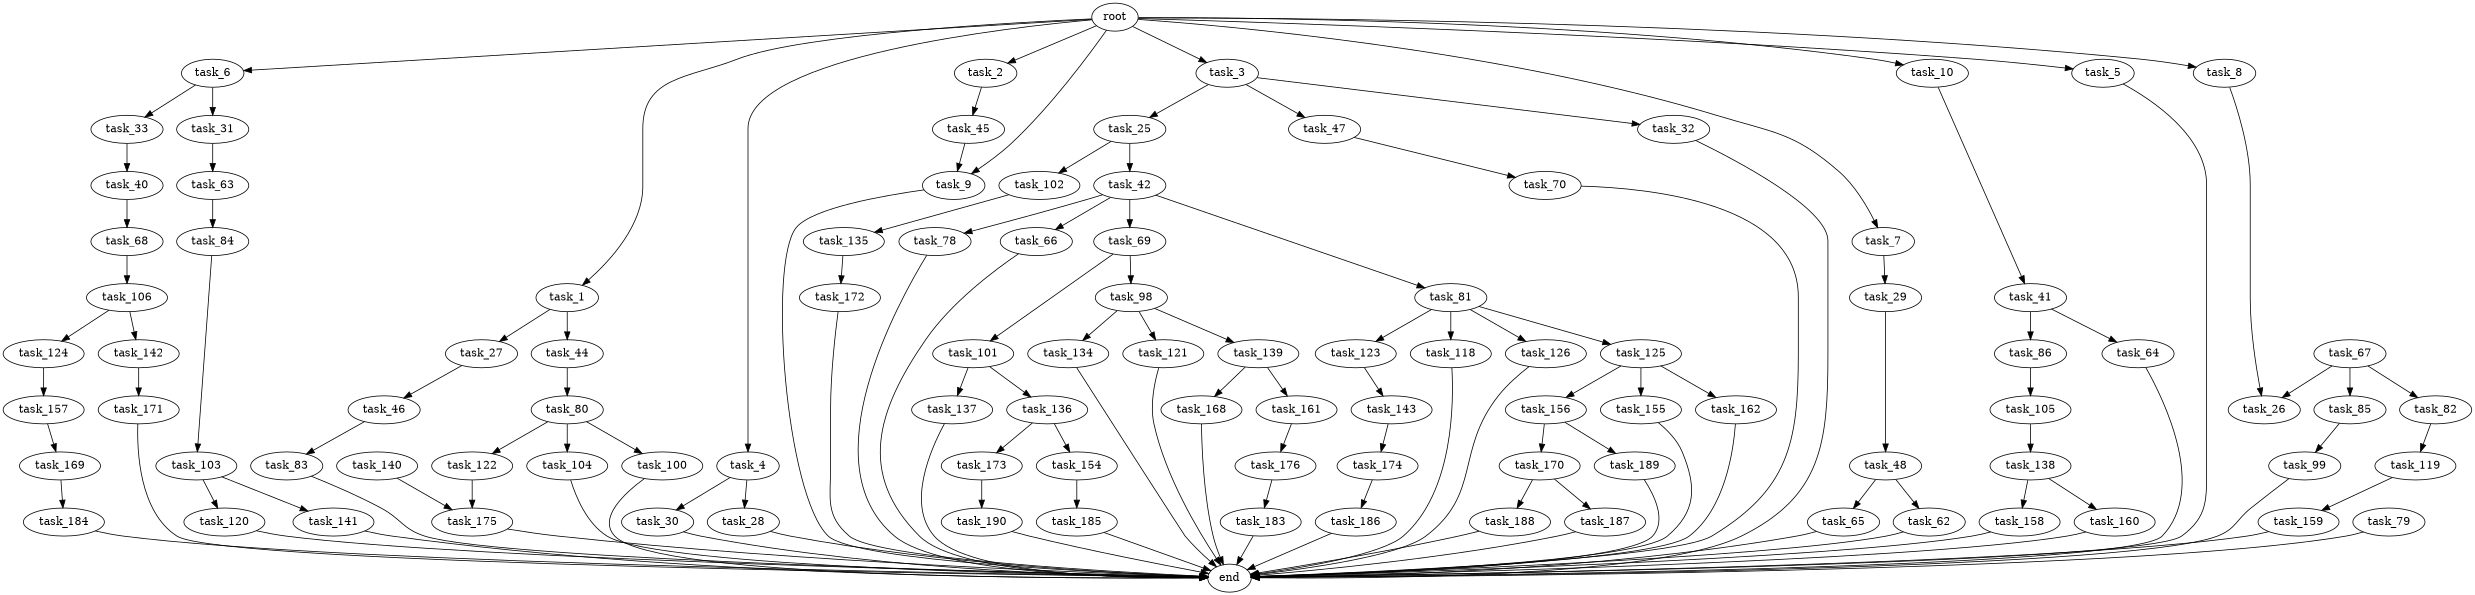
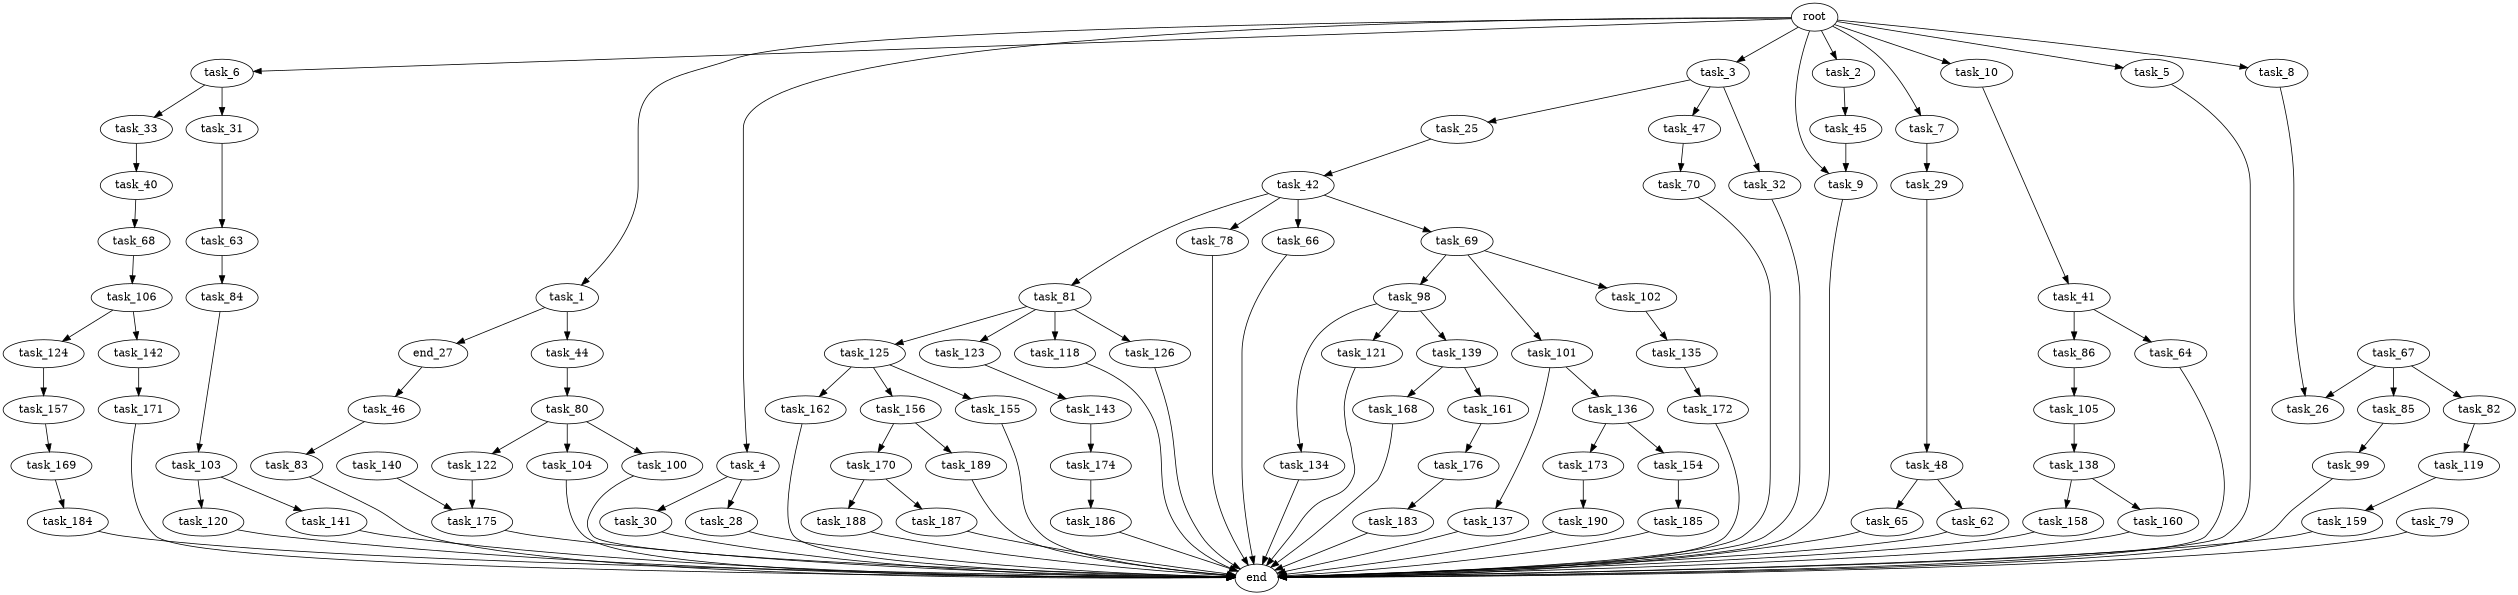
(1088, 155) -> (1542, 268)
(482, 354) -> (433, 354)
